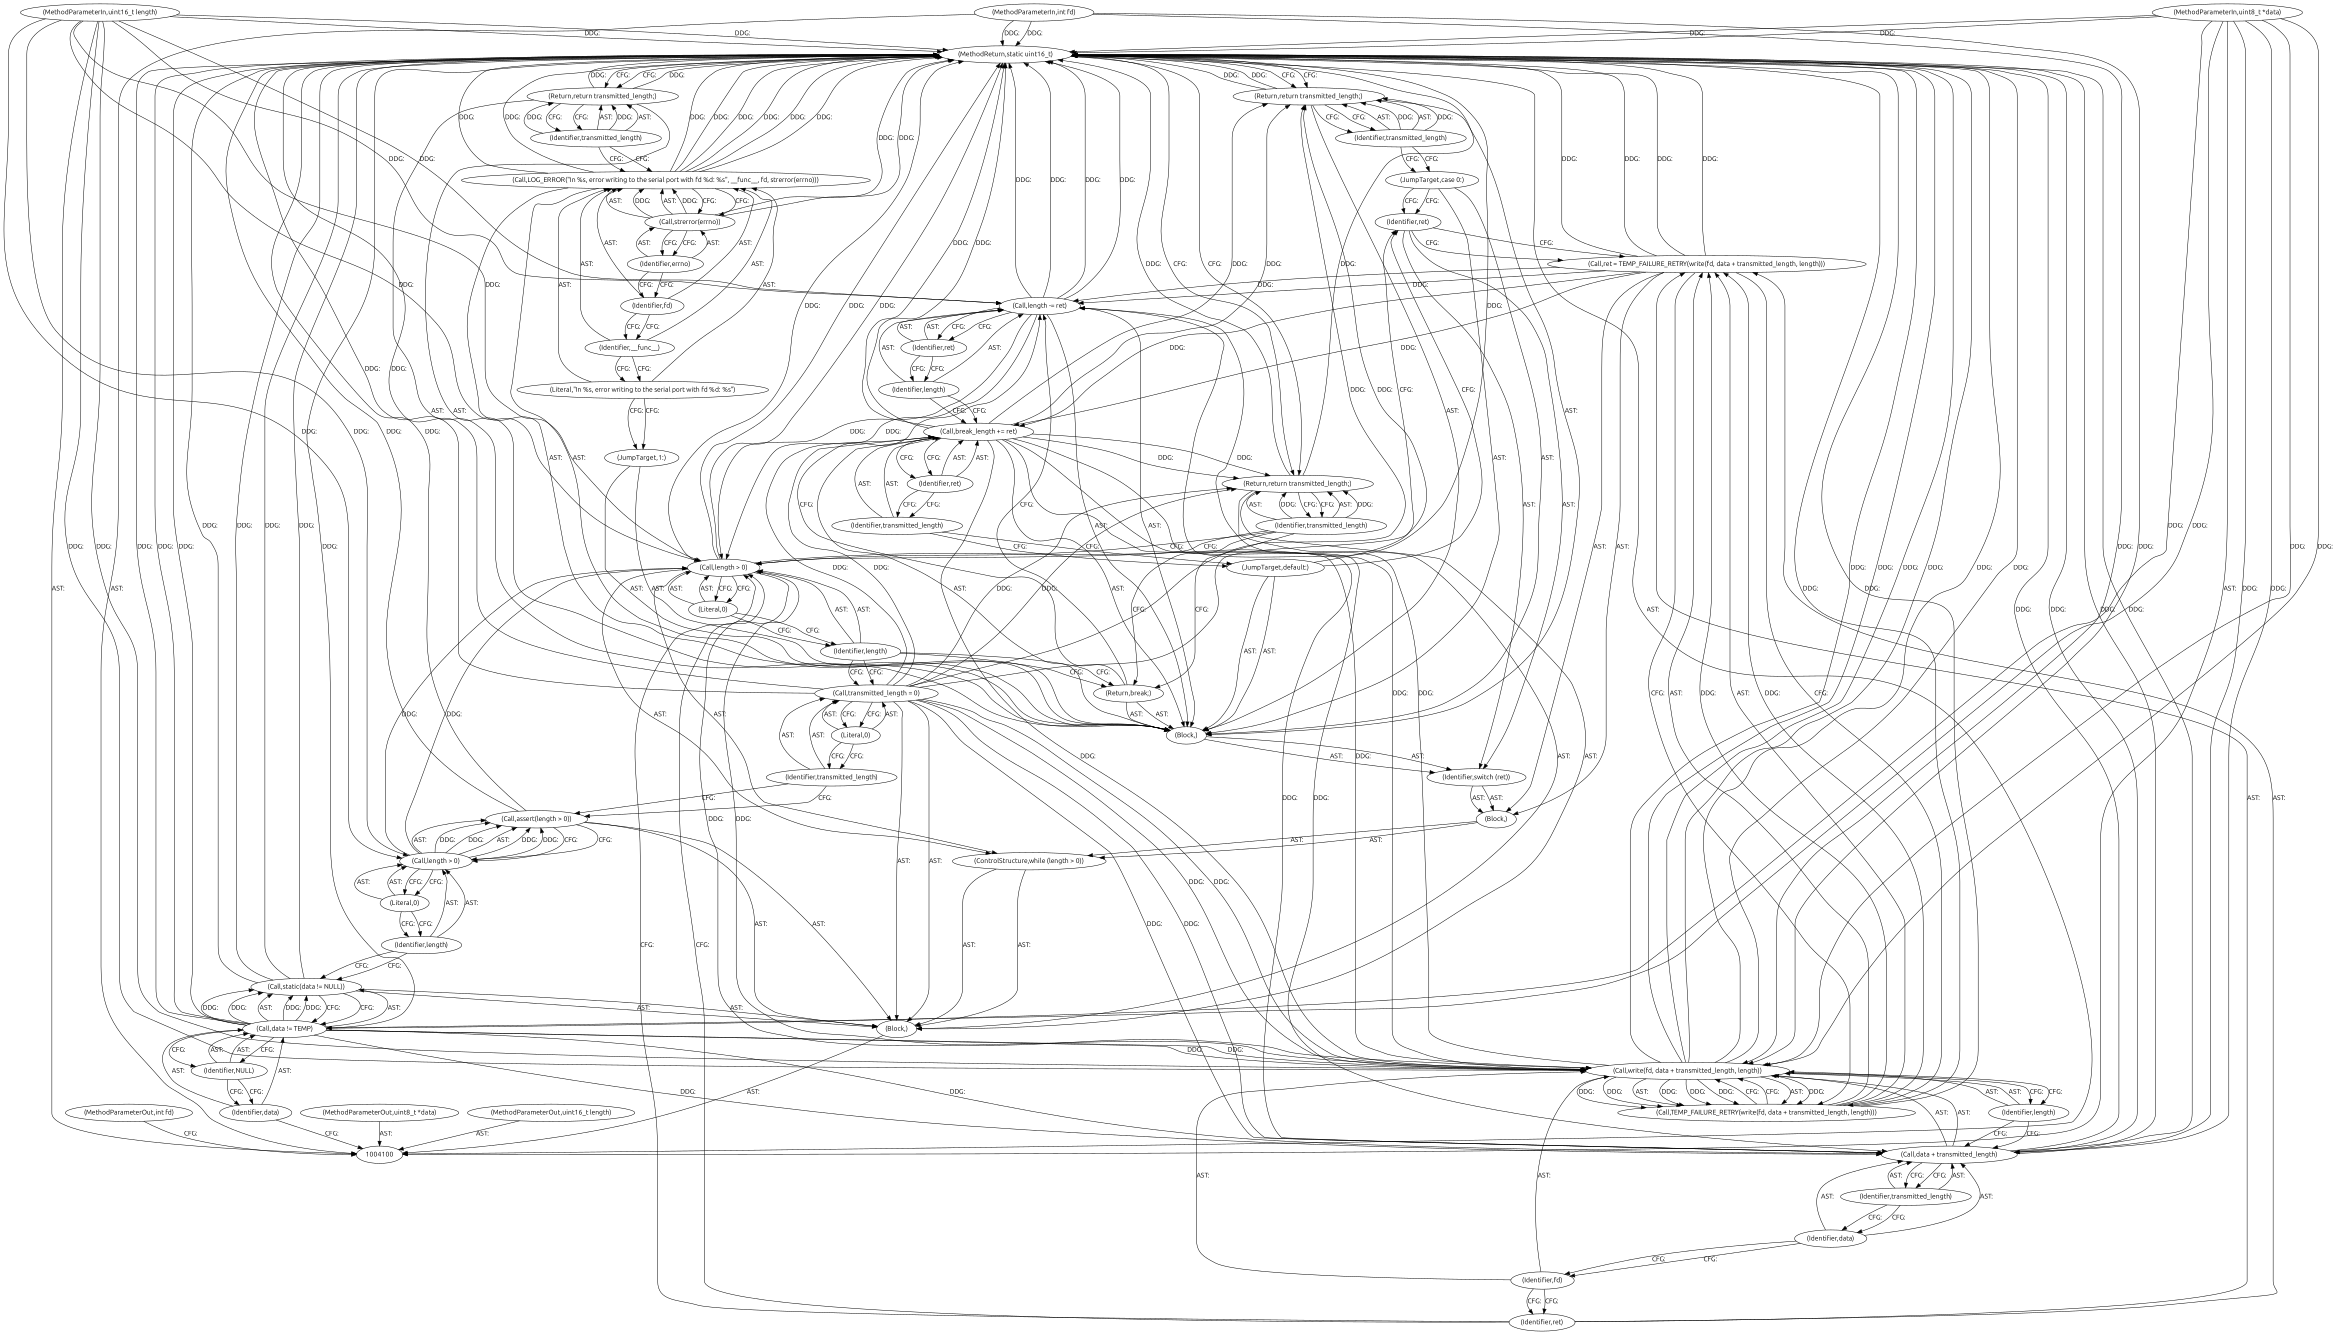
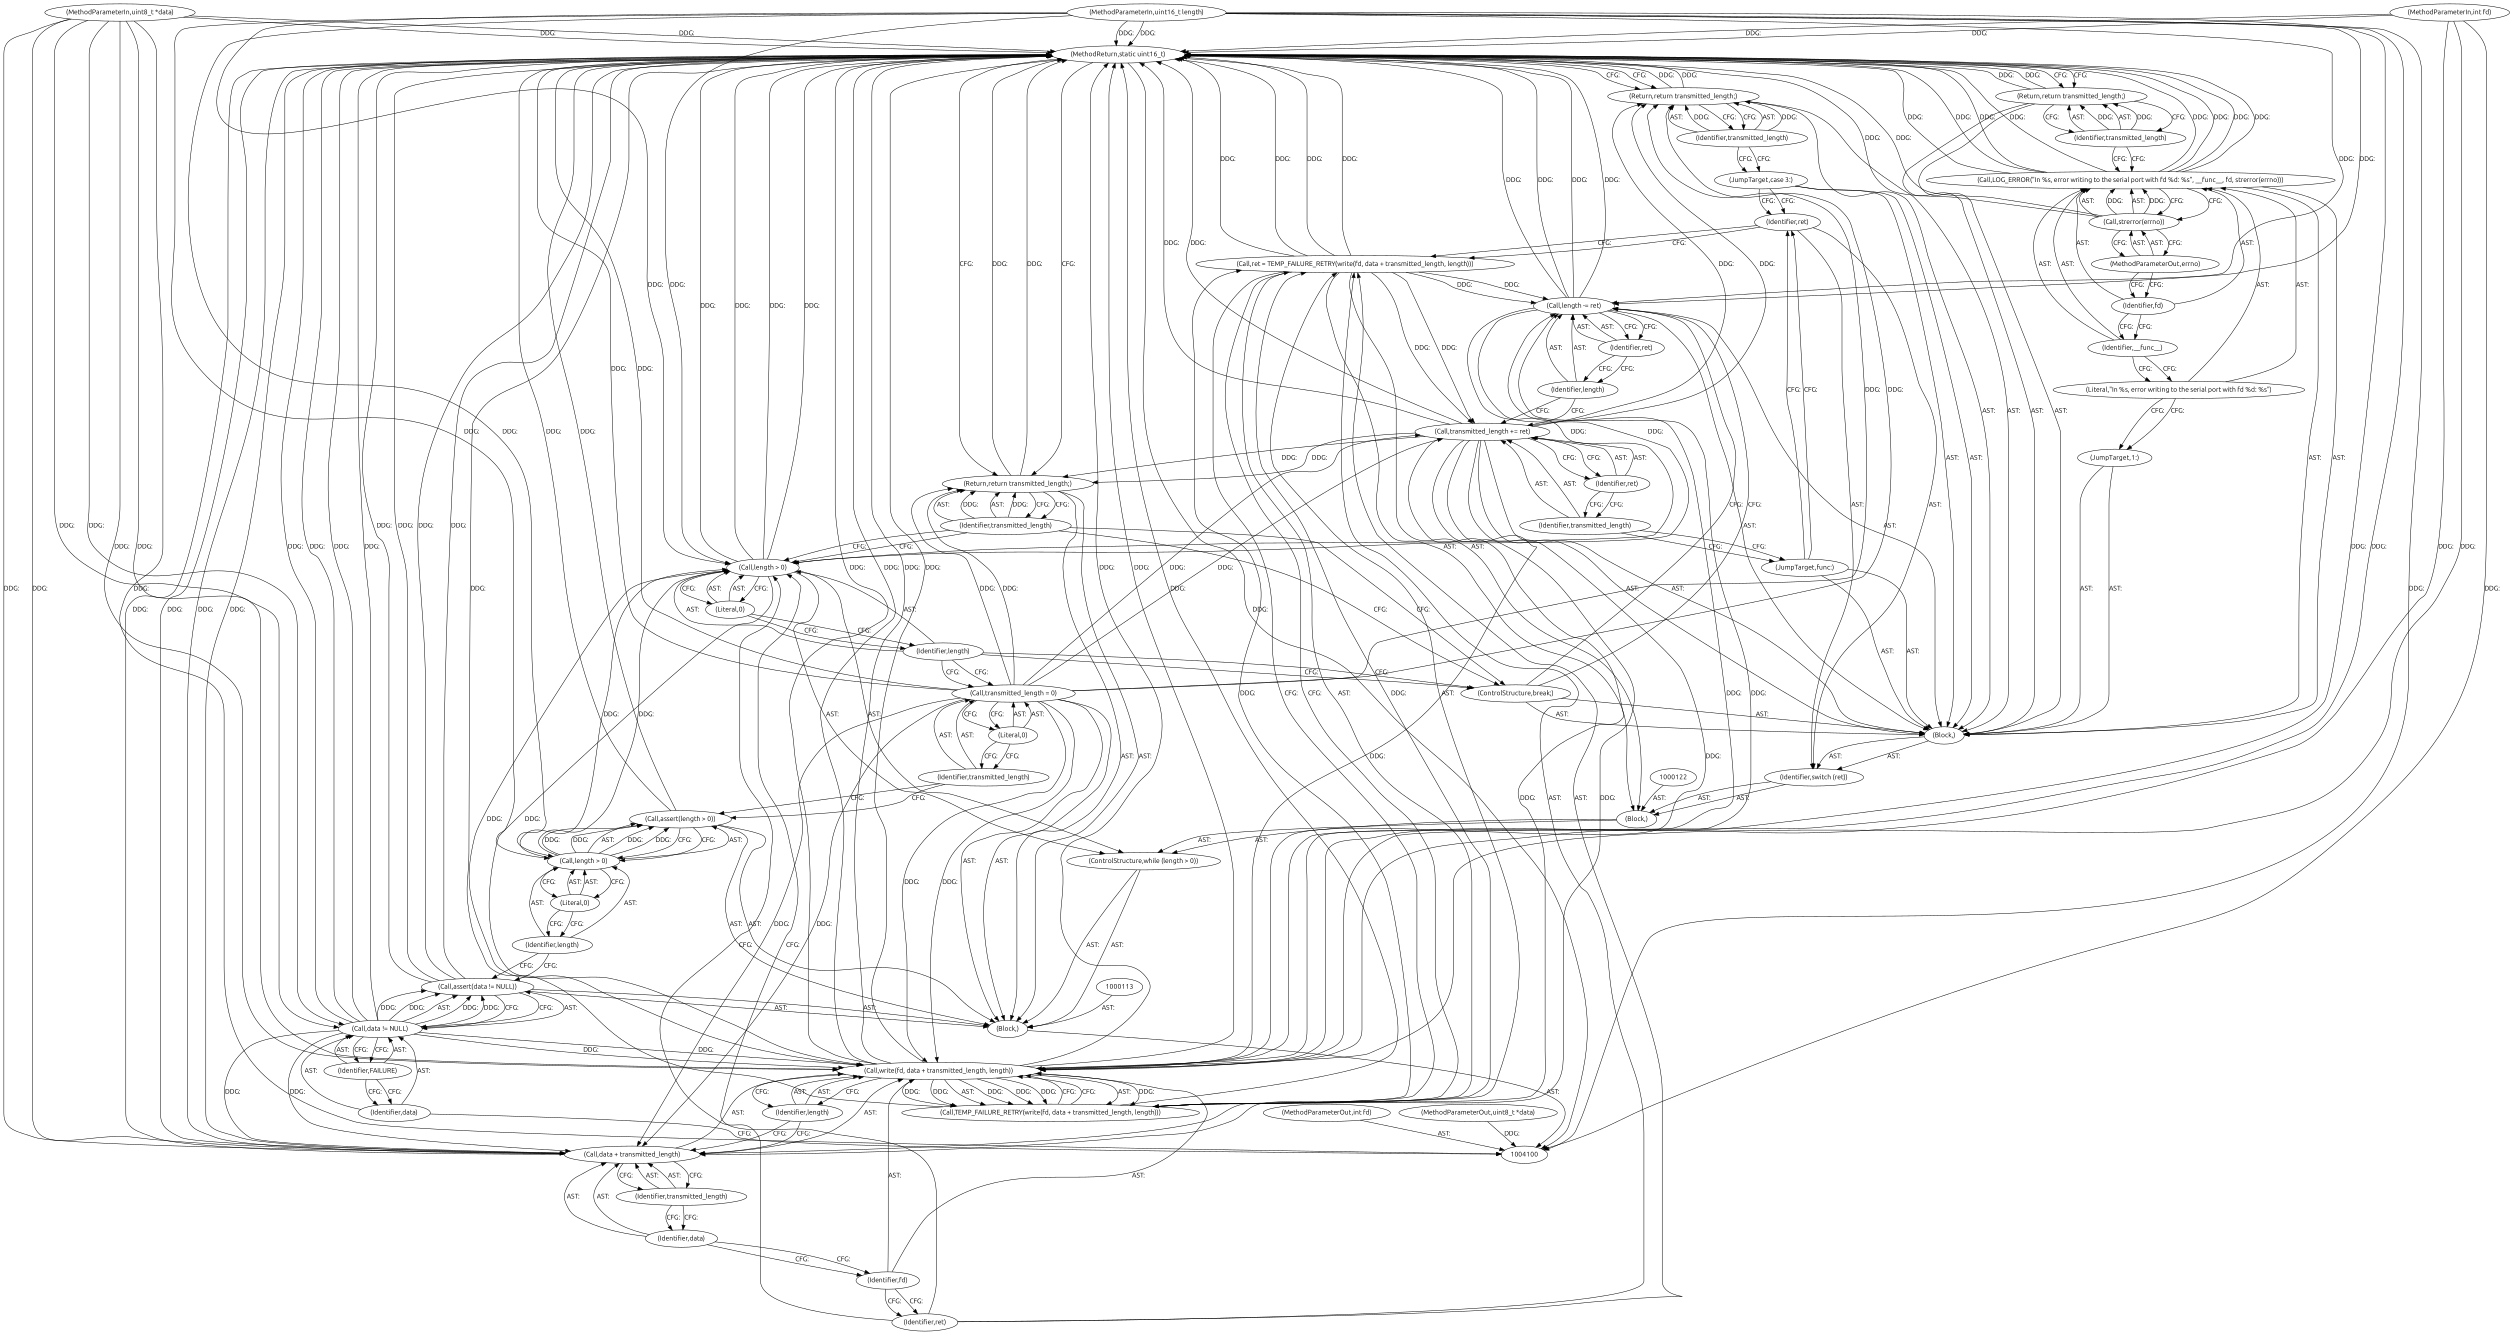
(1432, 180) -> (1761, 180)
(665, 264) -> (2155, 264)
(979, 432) -> (1482, 432)
(1276, 568) -> (1805, 568)
(59, 589) -> (2417, 589)
(118, 589) -> (2493, 589)
(2231, 589) -> (142, 589)
(1654, 610) -> (1261, 610)
(1129, 694) -> (1516, 694)
none -> (1673, 777)
(306, 987) -> (478, 987)
none -> (1120, 987)
(285, 1029) -> (380, 1029)
(229, 1071) -> (368, 1071)
(551, 1113) -> none
(192, 1134) -> (1445, 1134)
(387, 1134) -> (1513, 1134)
